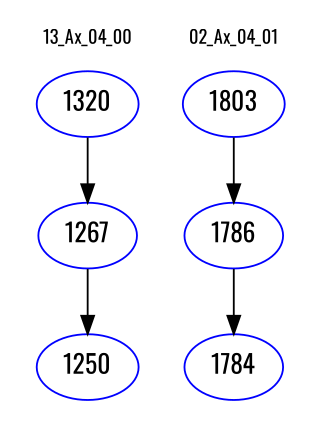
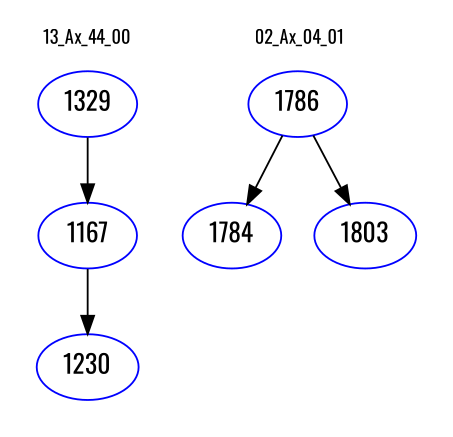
(88, 39) -> (88, 39)
(88, 104) -> (88, 104)
(234, 161) -> (327, 162)
(88, 236) -> (88, 236)
(88, 367) -> (88, 367)
